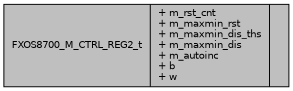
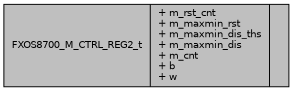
(189, 56) -> (178, 56)
